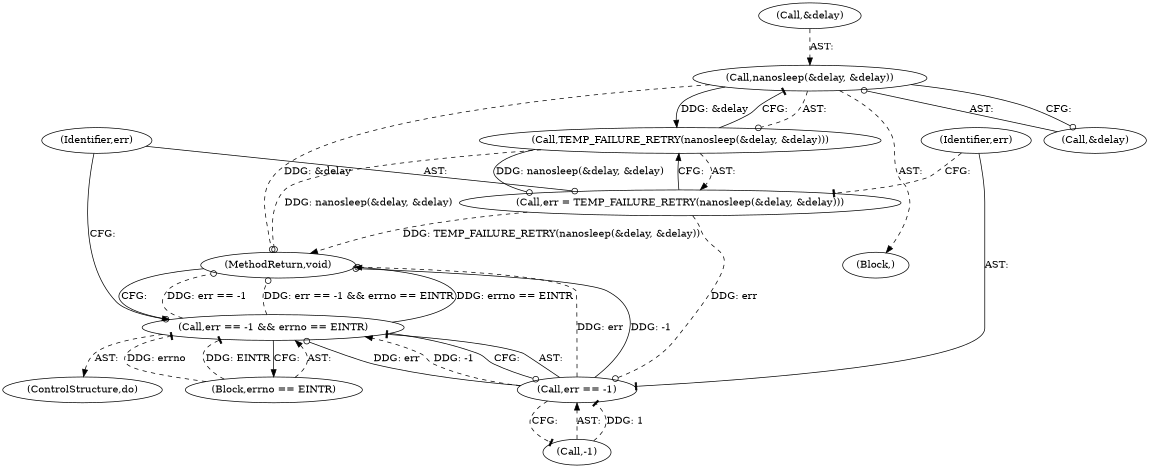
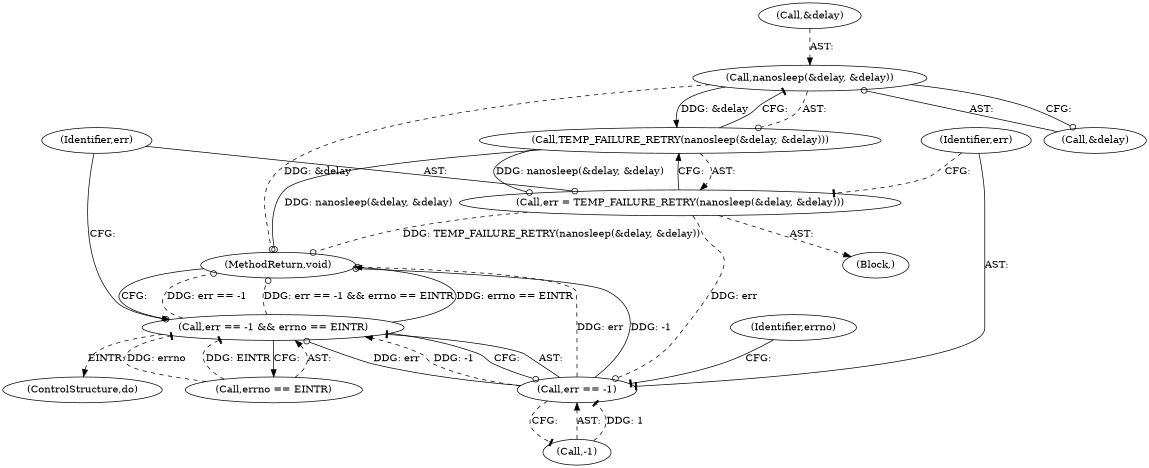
(895, 160) -> (781, 235)
(382, 166) -> (382, 166)
(420, 226) -> (420, 226)
none -> (793, 328)
(108, 359) -> (108, 359)
(274, 390) -> (274, 390)
